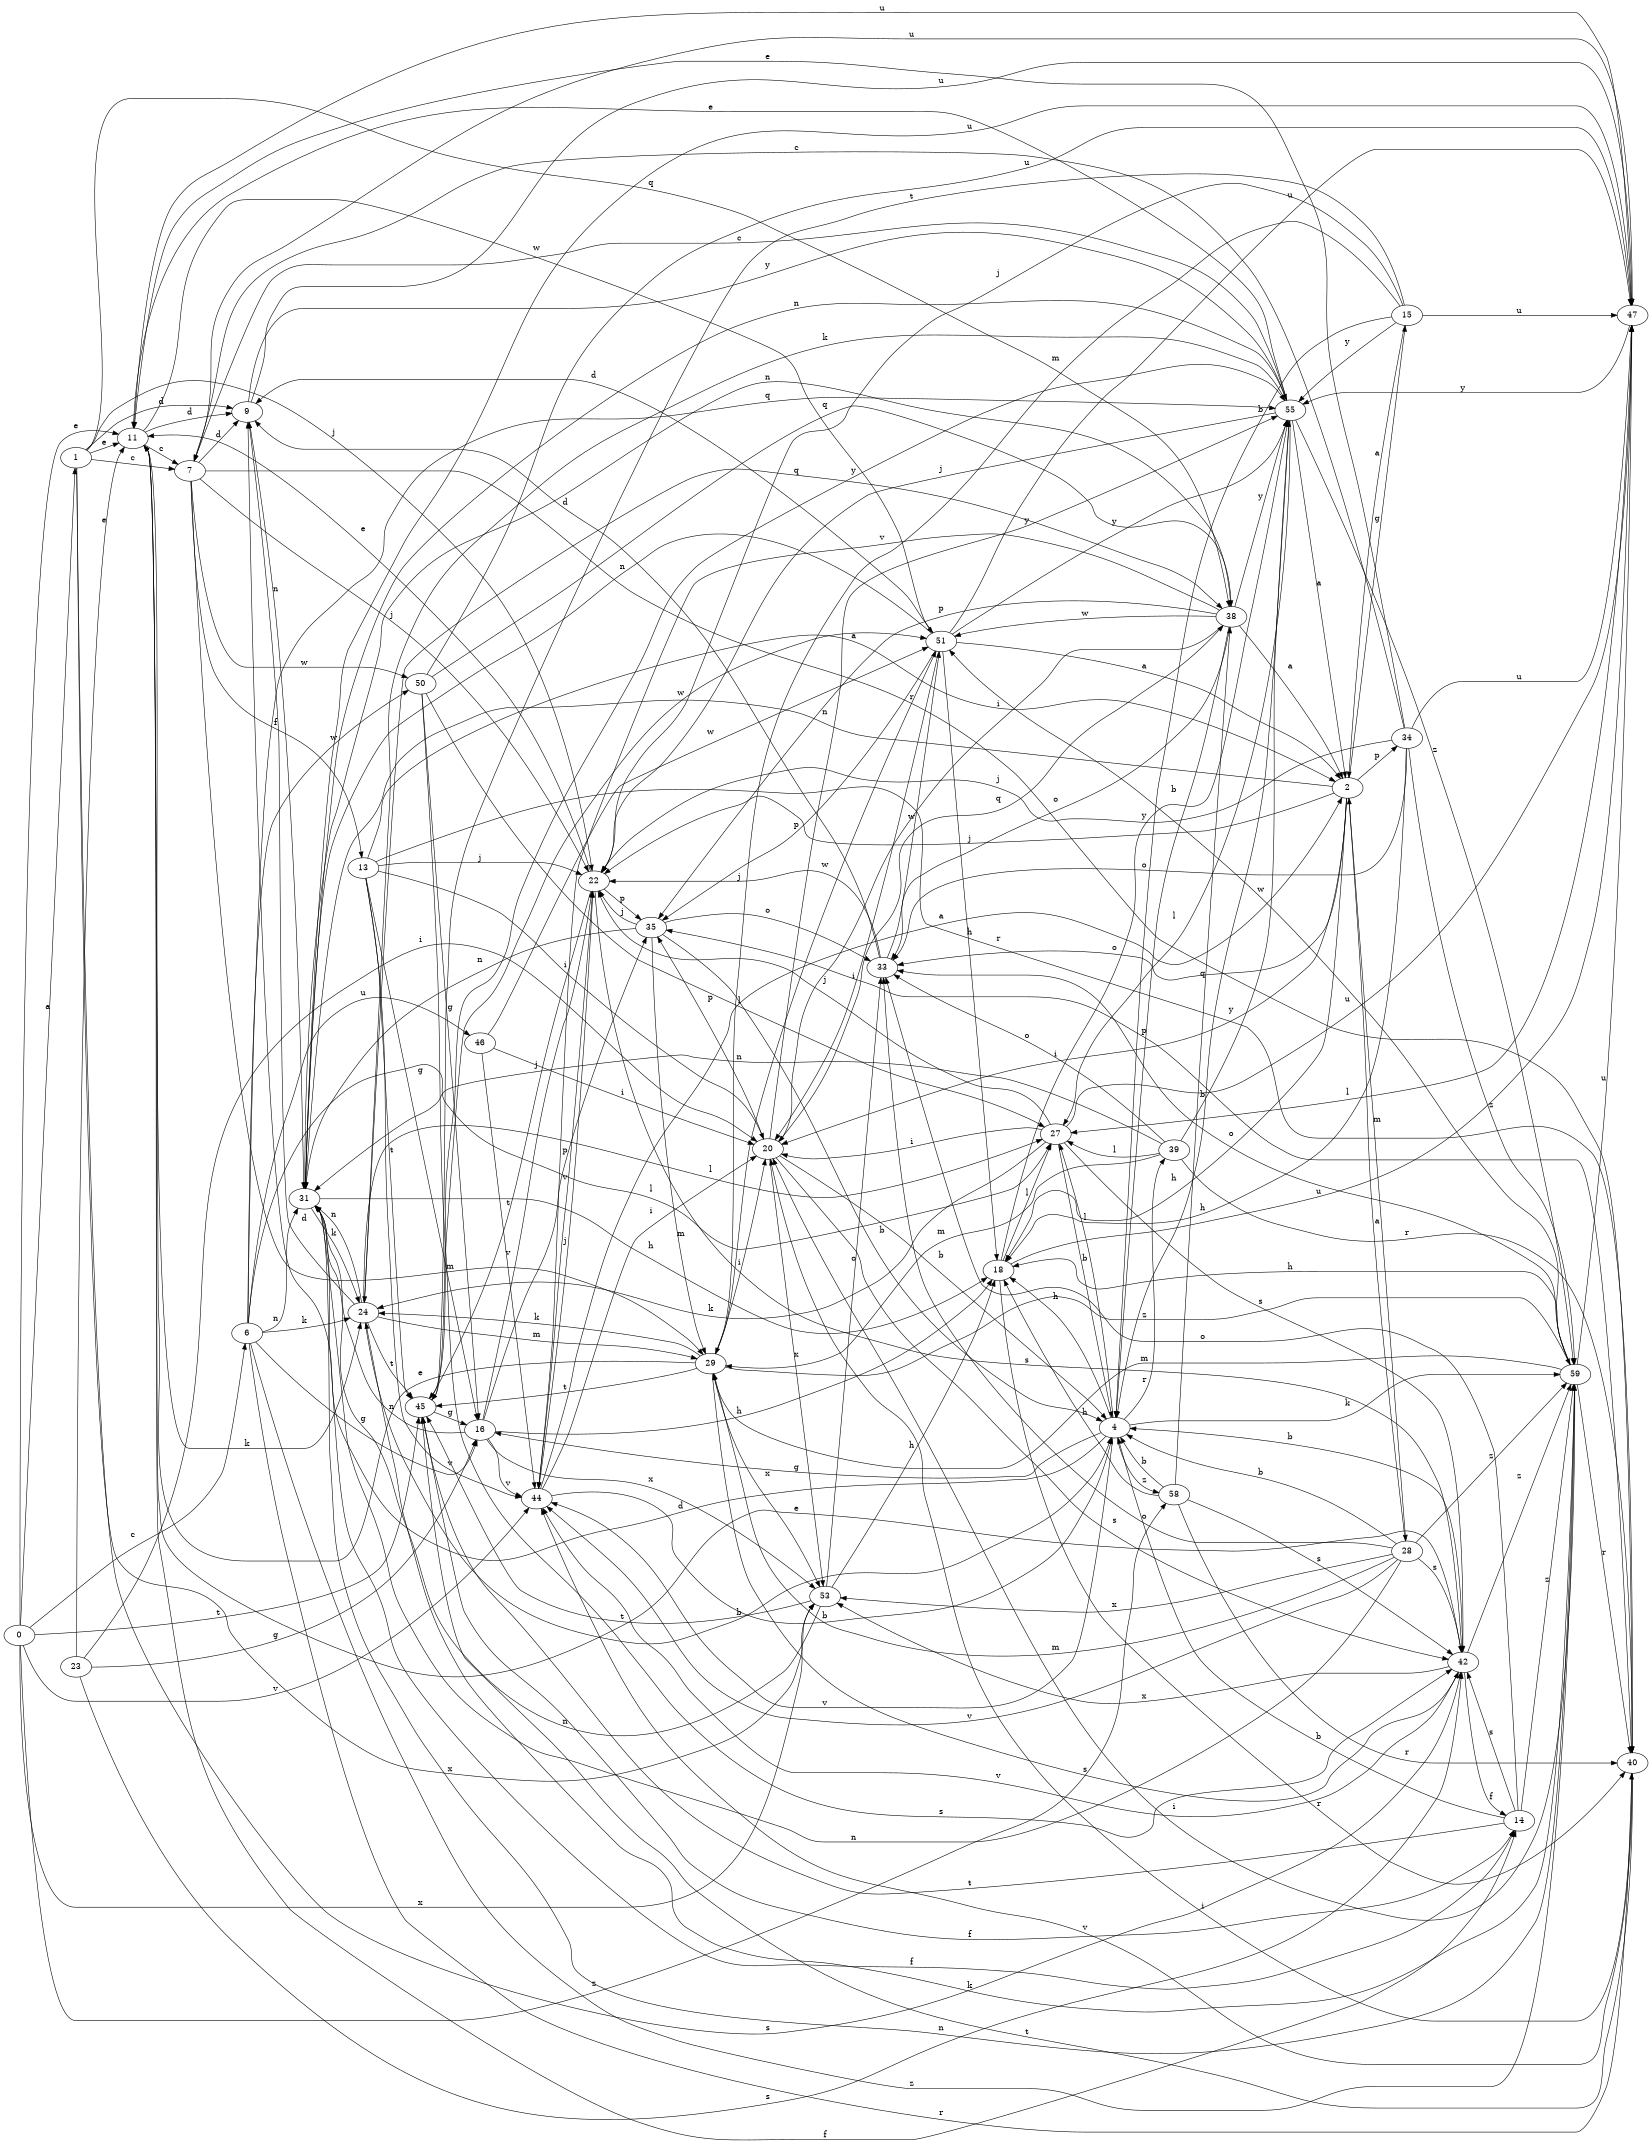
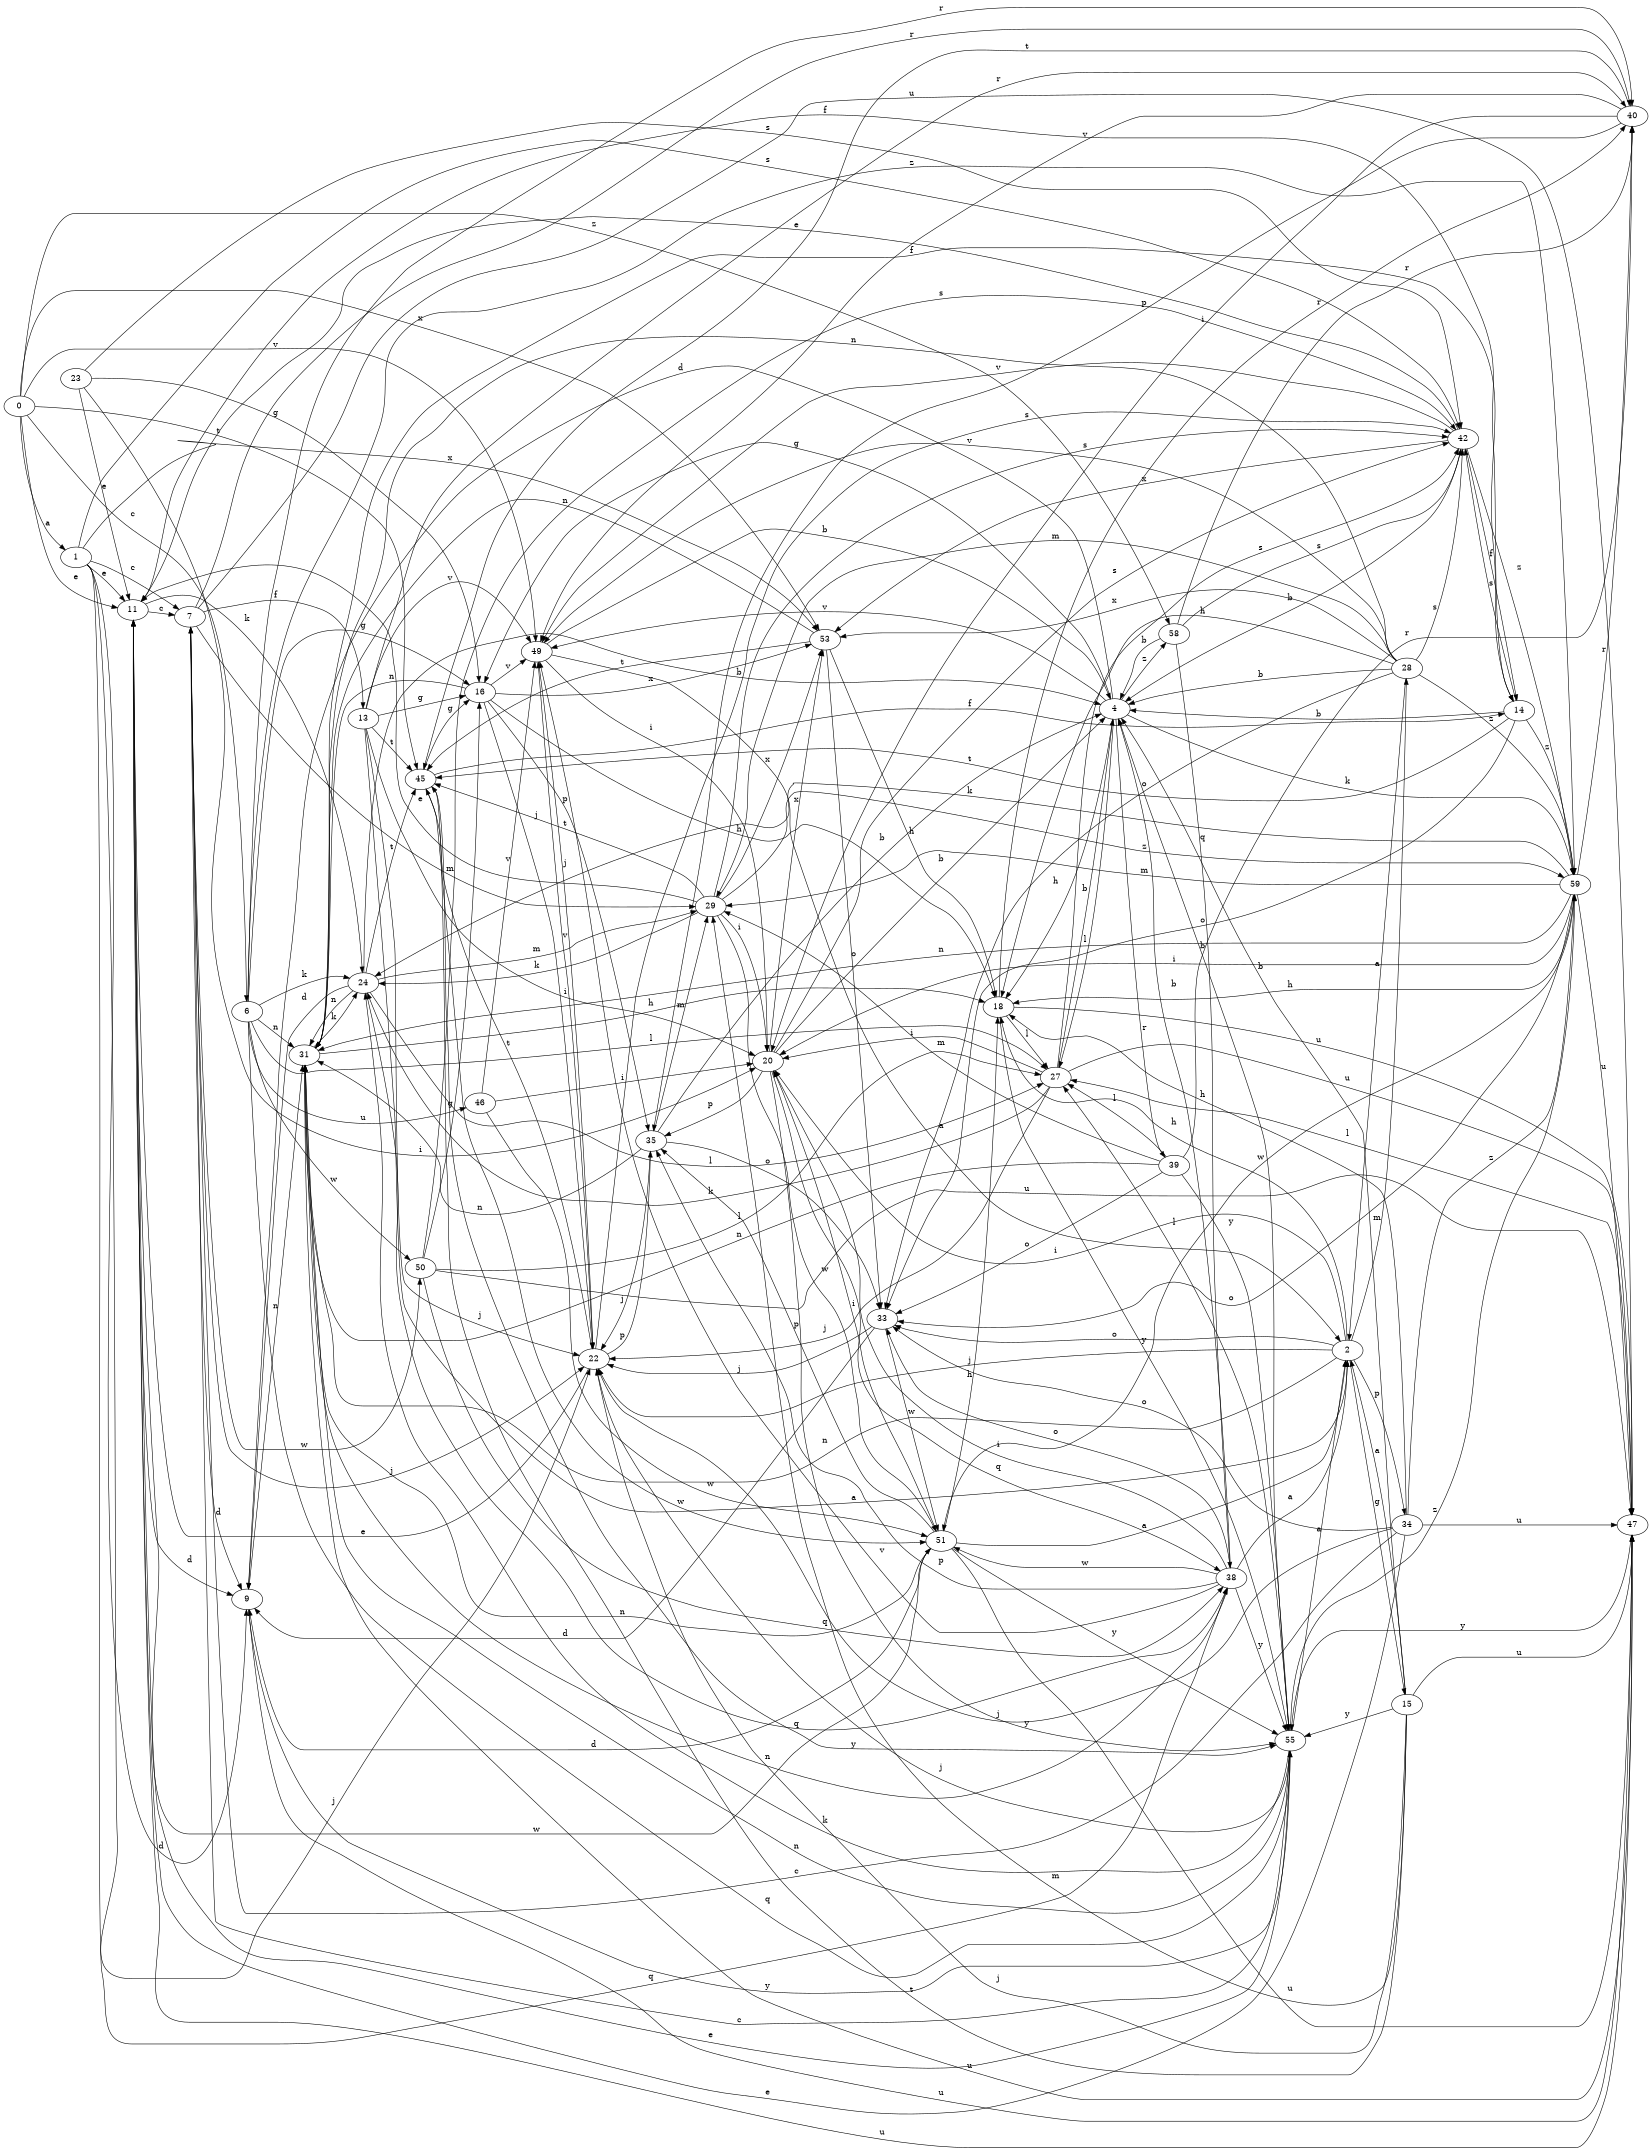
(1072, 1402) -> (1090, 710)
(537, 1499) -> (537, 652)
